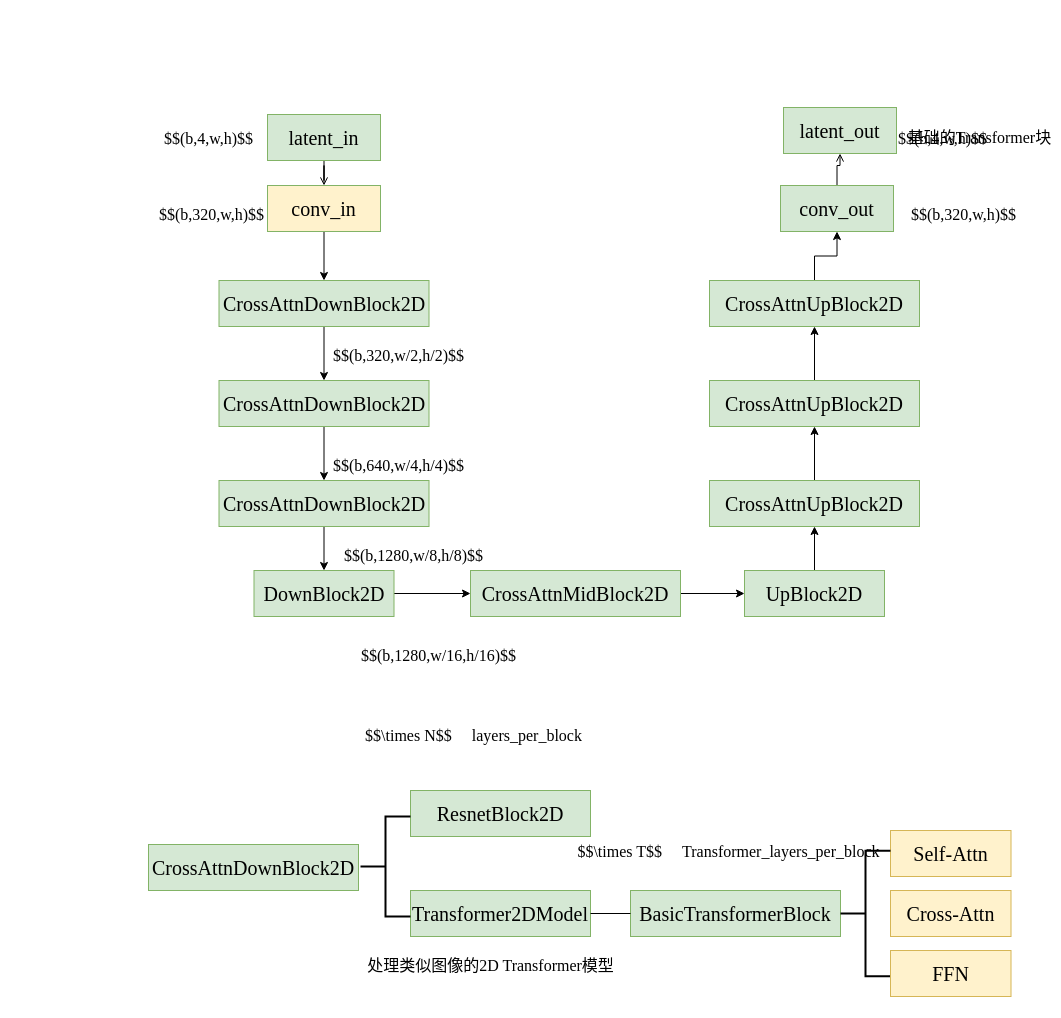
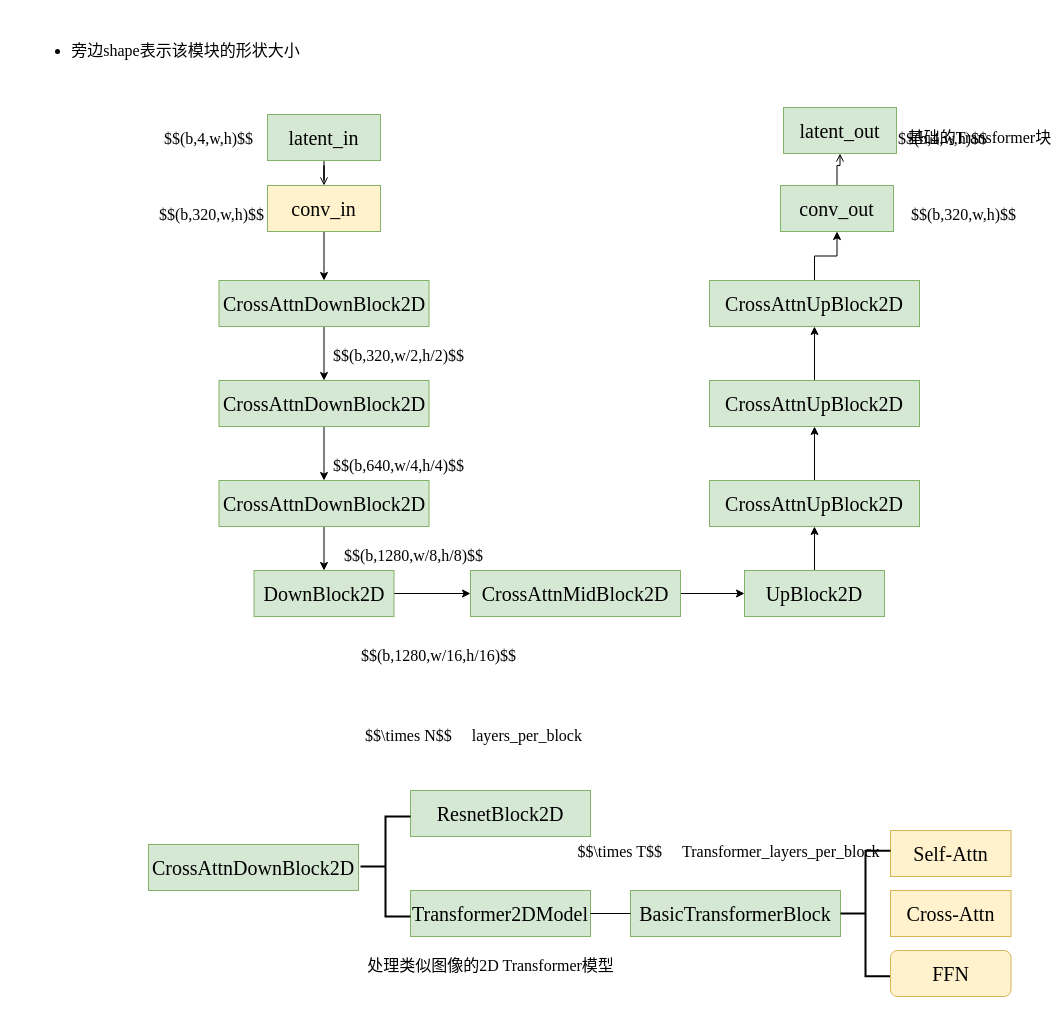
none -> (166, 51)
(951, 974) -> (951, 974)
